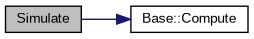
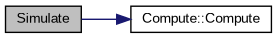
(189, 19) -> (201, 19)
